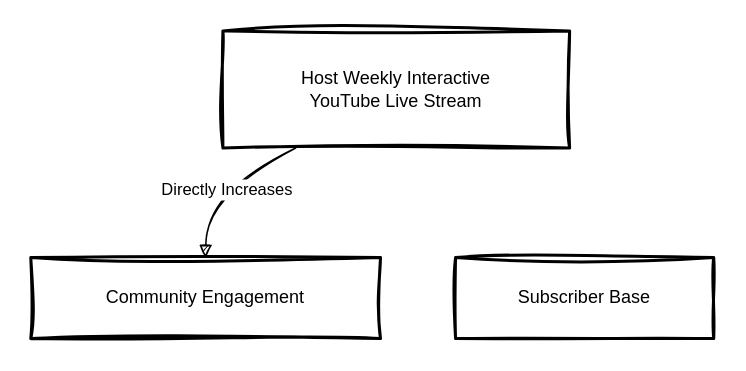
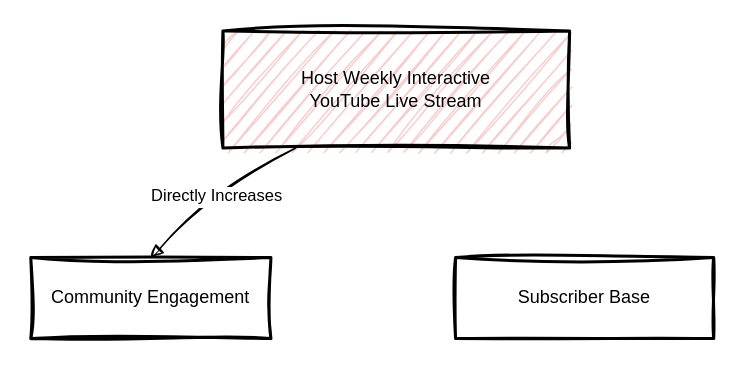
(396, 89) -> (396, 89)
(206, 298) -> (151, 298)
